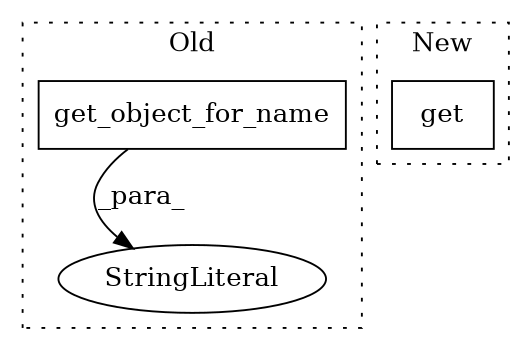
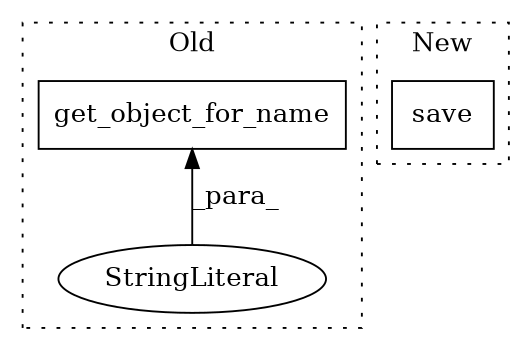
(443, 115) -> (443, 115)
(95, 191) -> (192, 206)
